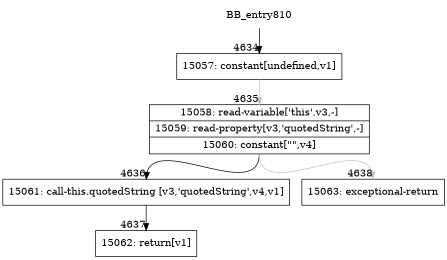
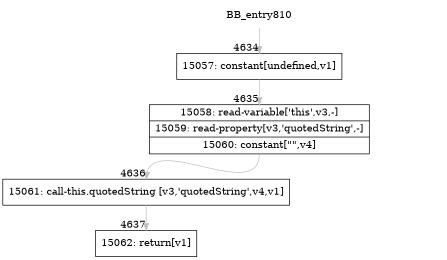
(259, 37) -> (259, 37)
(206, 167) -> (206, 167)
(373, 192) -> none
(146, 214) -> (146, 214)
